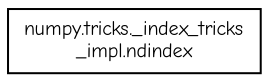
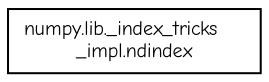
(134, 41) -> (134, 41)
